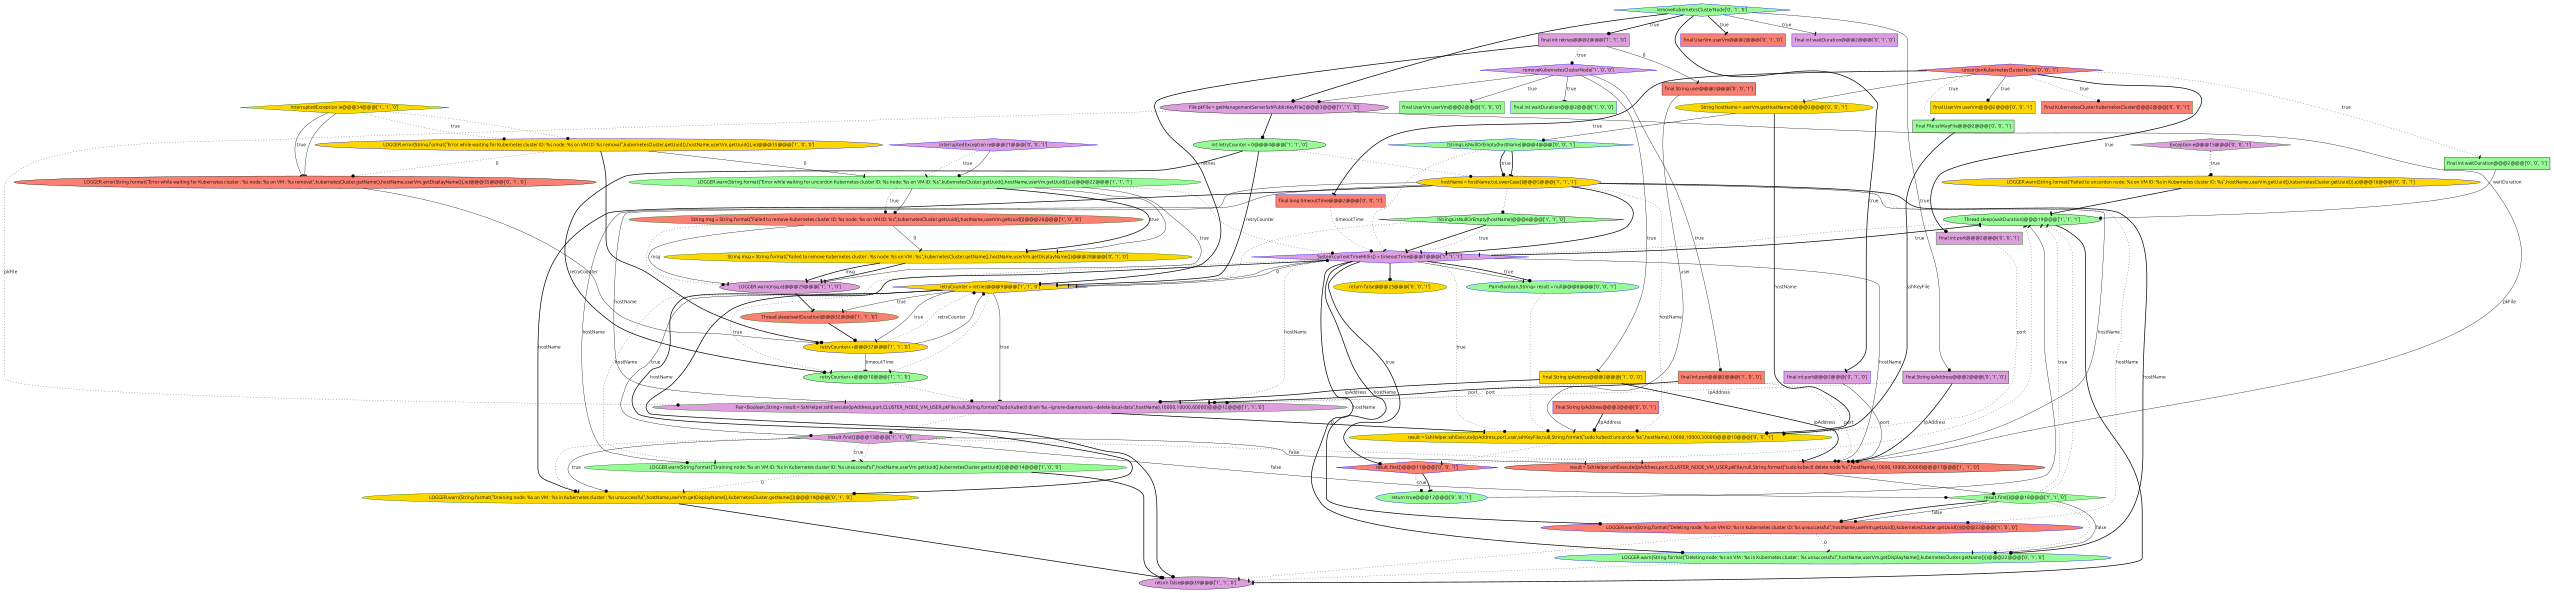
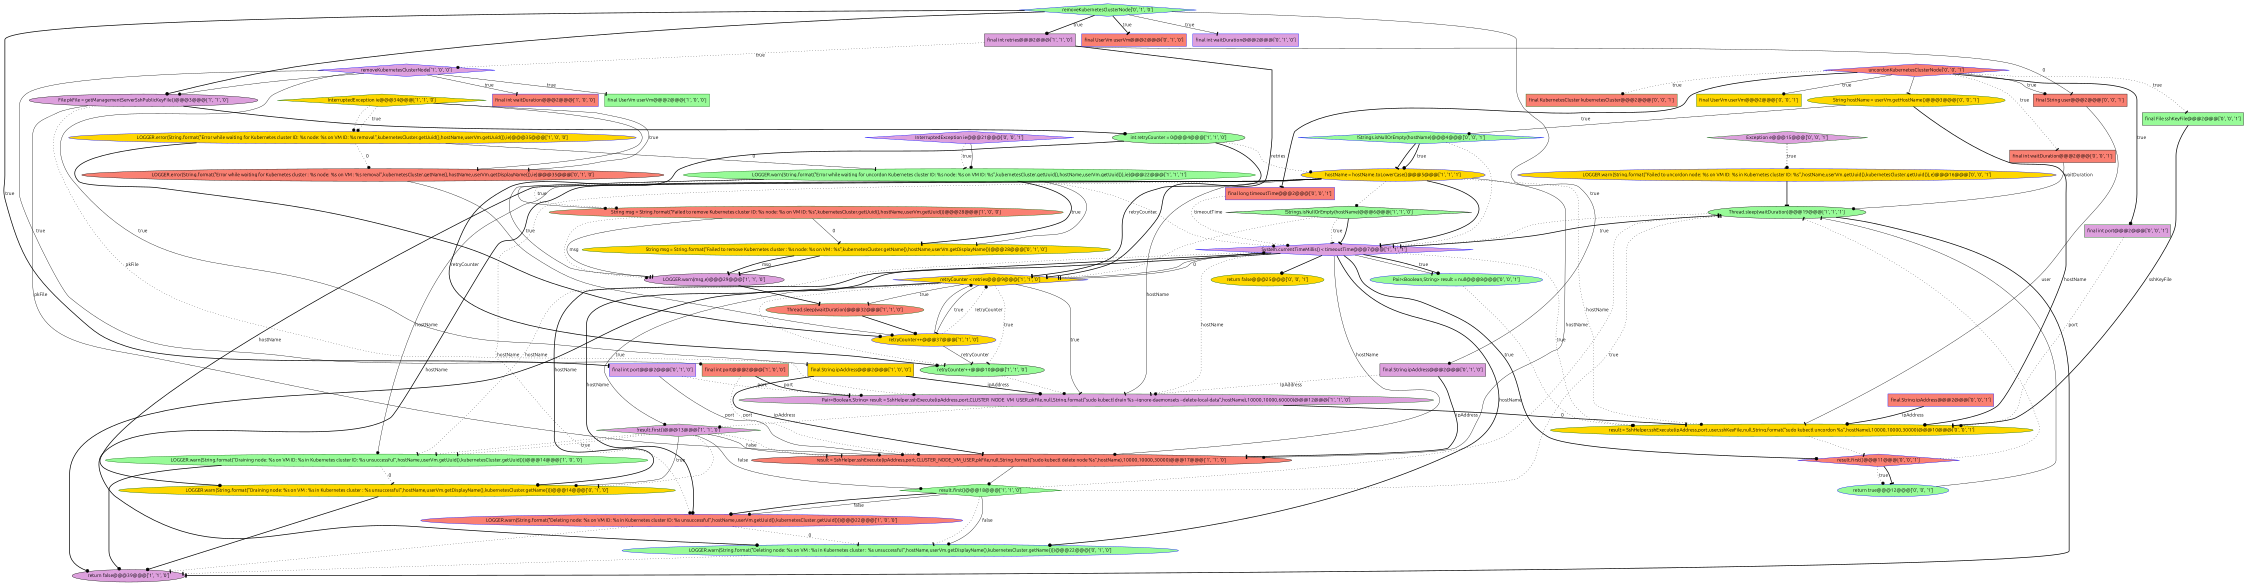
none -> (2020, 83)
(1564, 108) -> (545, 100)
(2497, 164) -> (2063, 156)
(880, 362) -> (975, 355)
